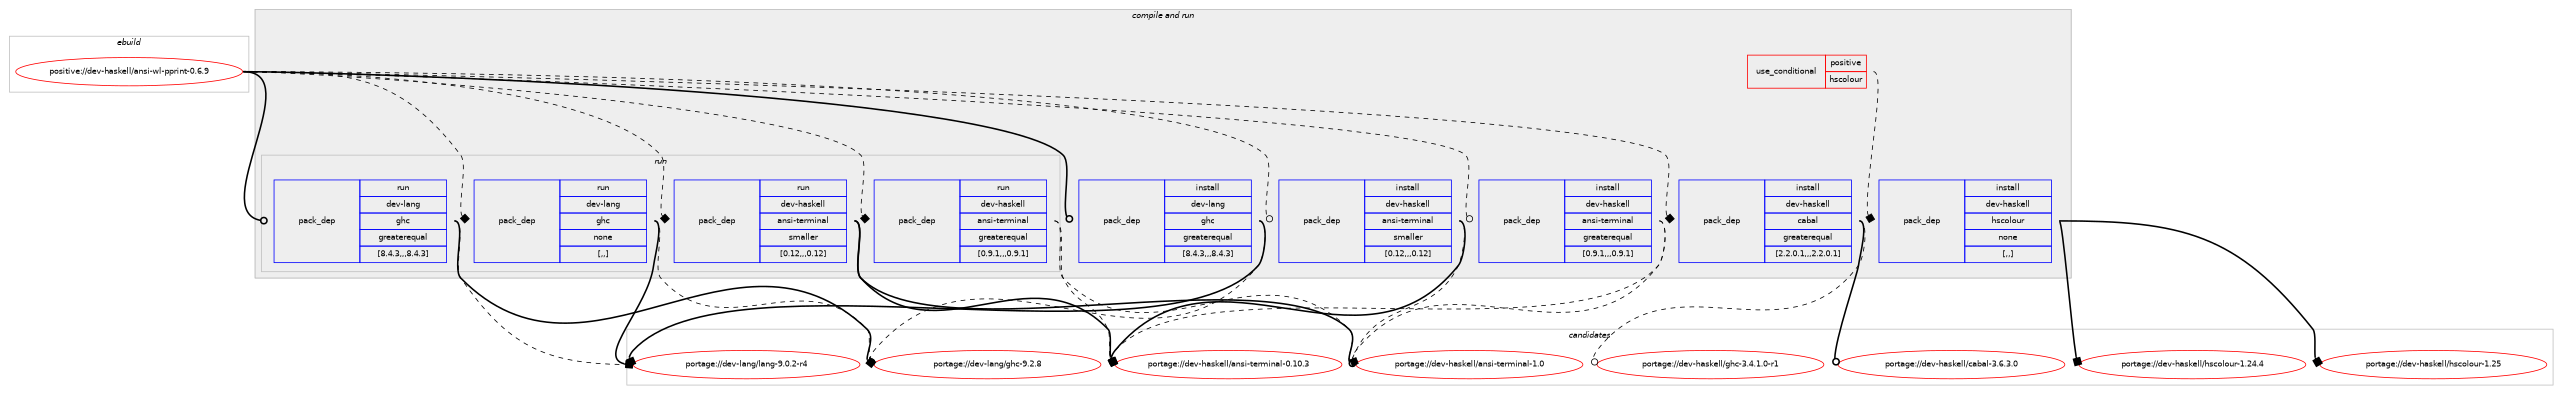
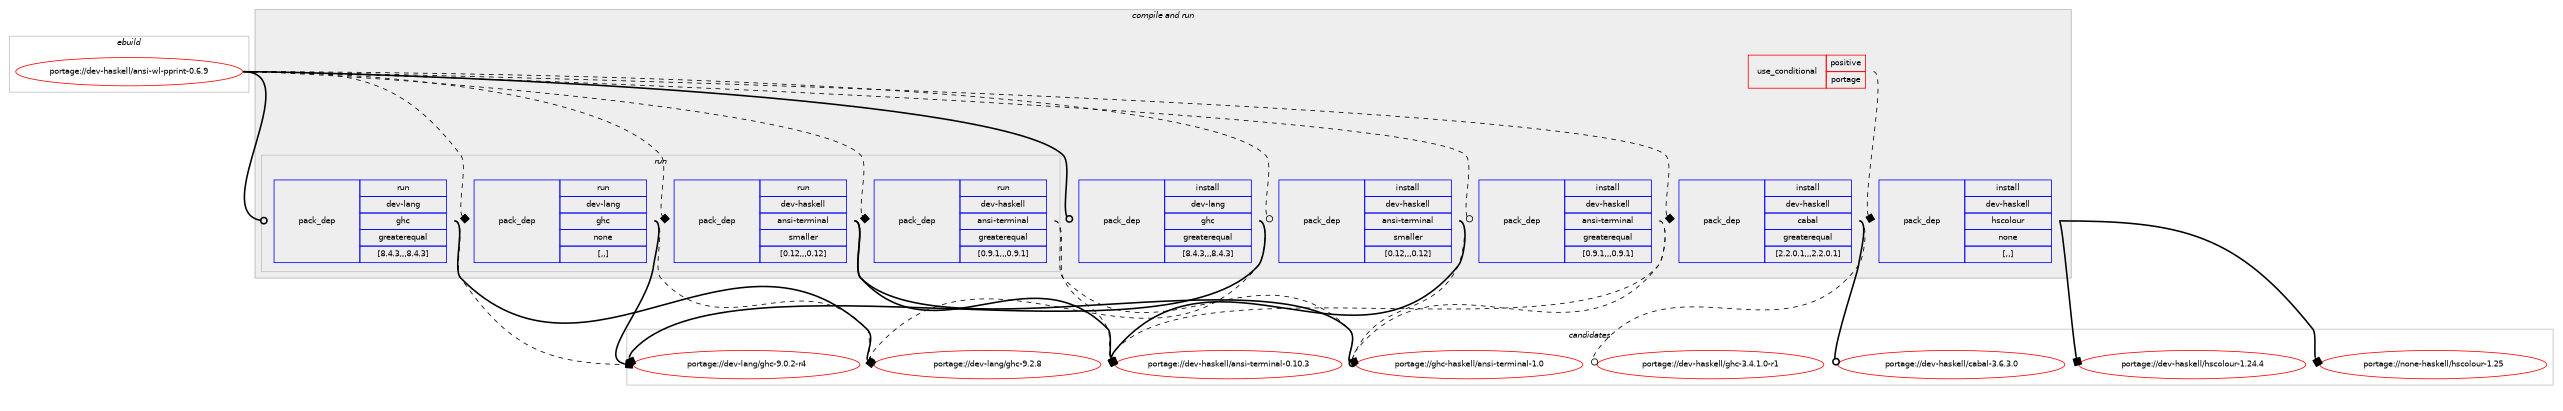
(129, 72) -> (129, 72)
(1846, 80) -> (1846, 80)
(747, 365) -> (747, 365)
(1469, 365) -> (1469, 365)
(2433, 365) -> (2433, 365)
